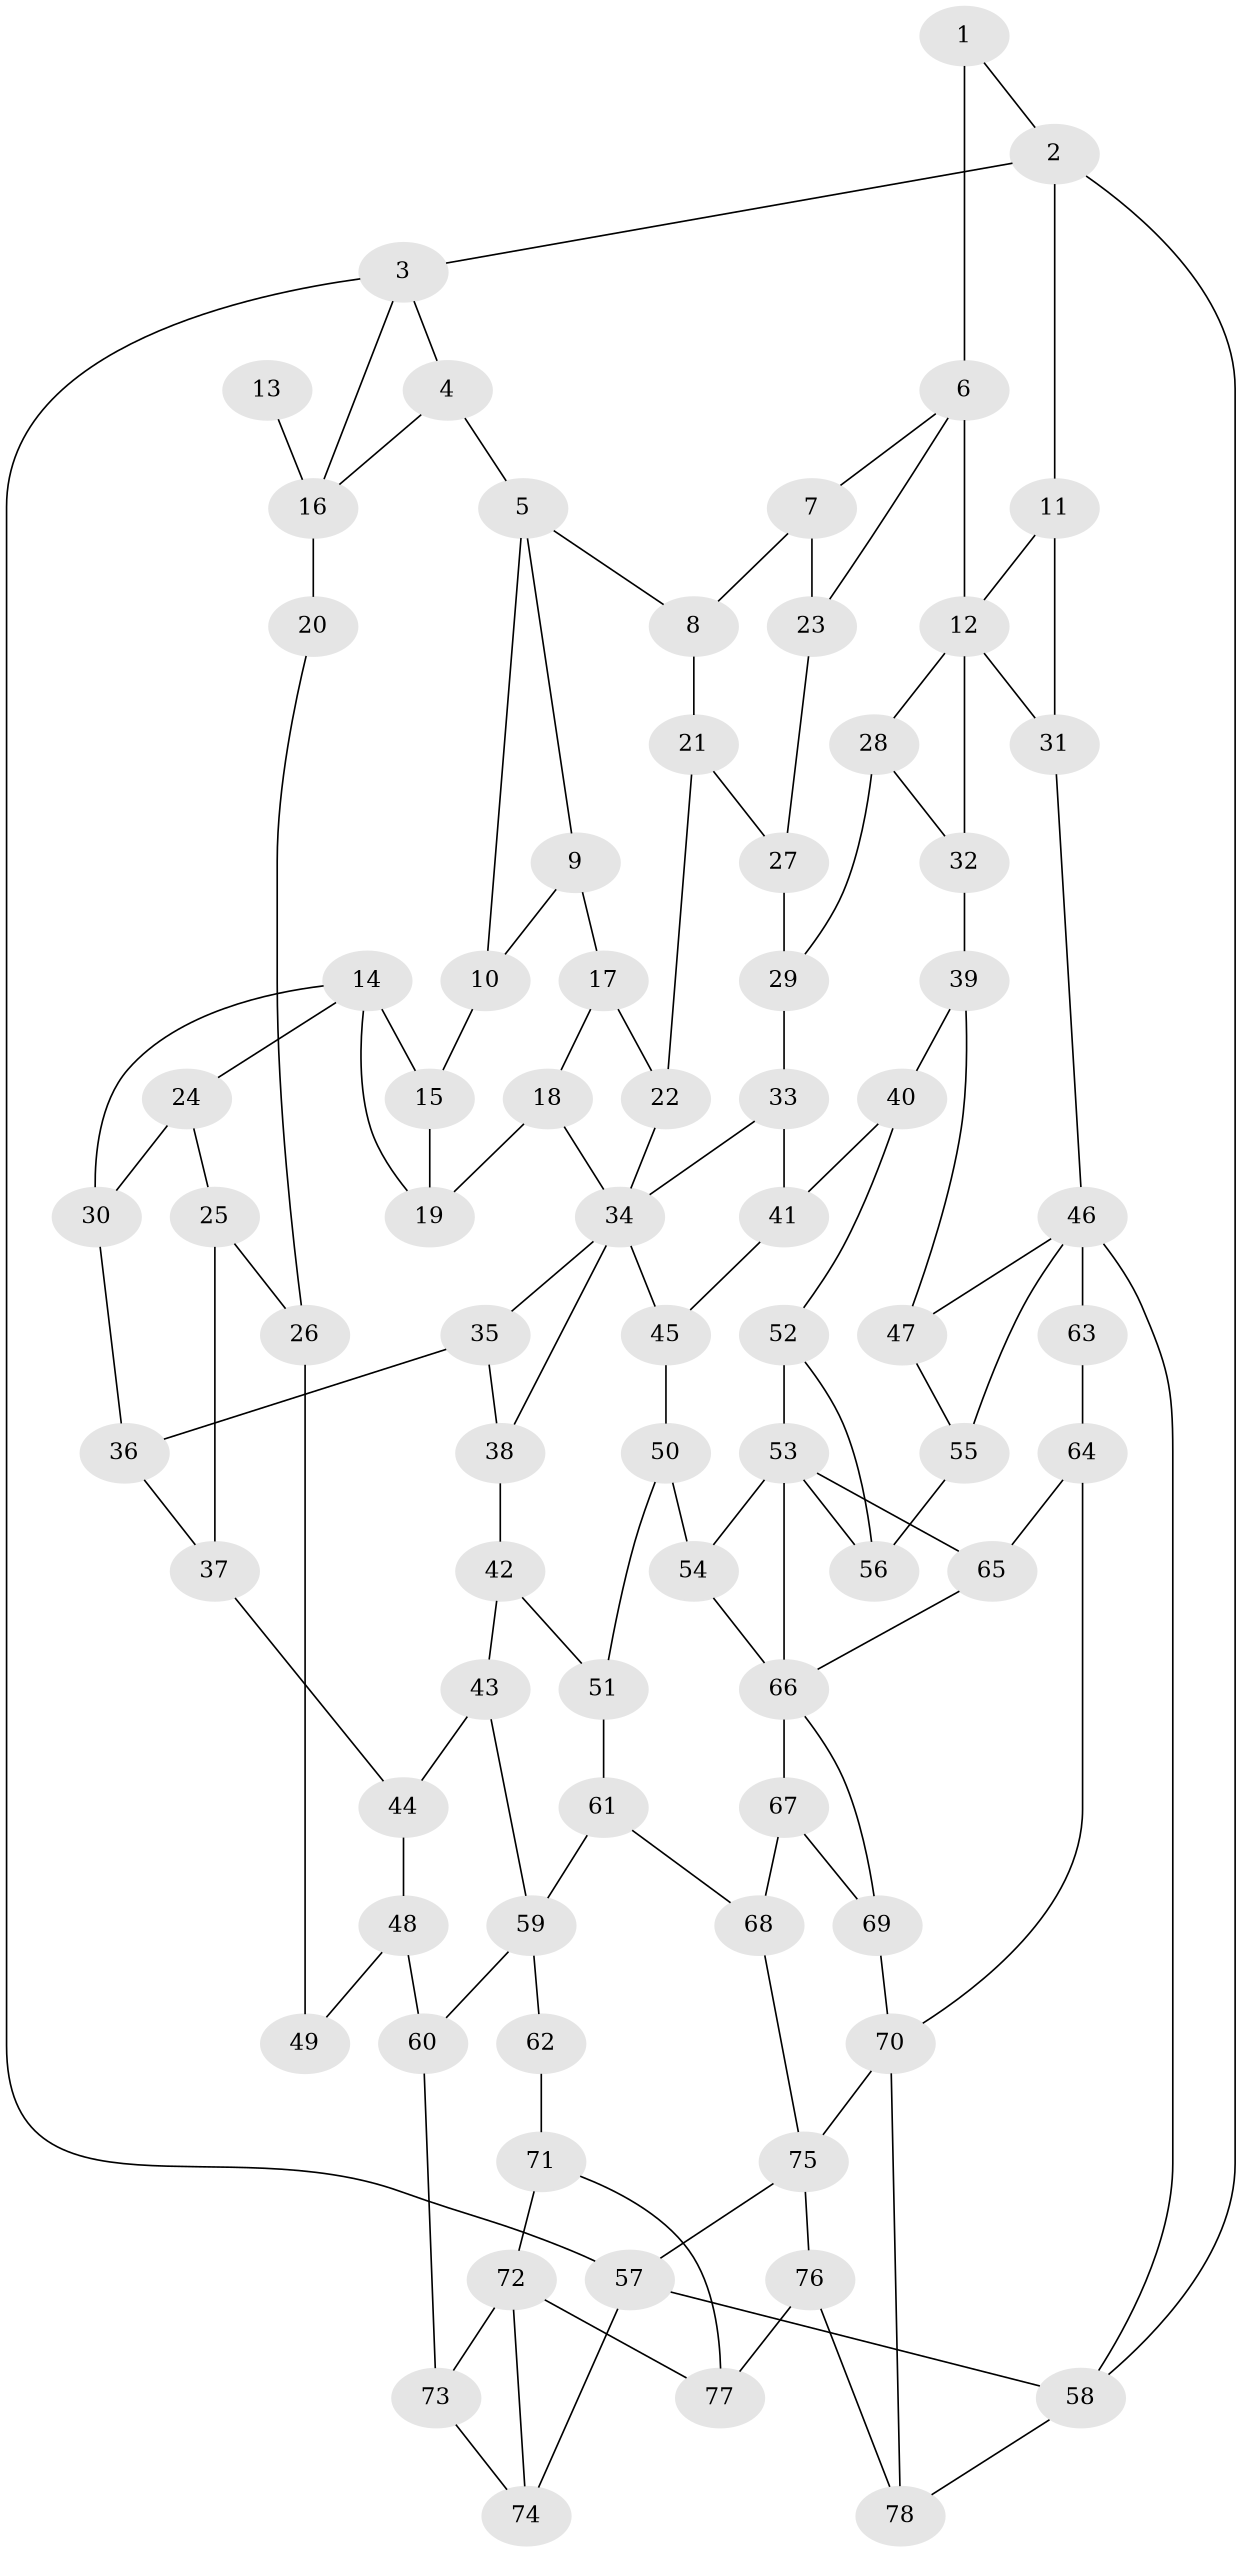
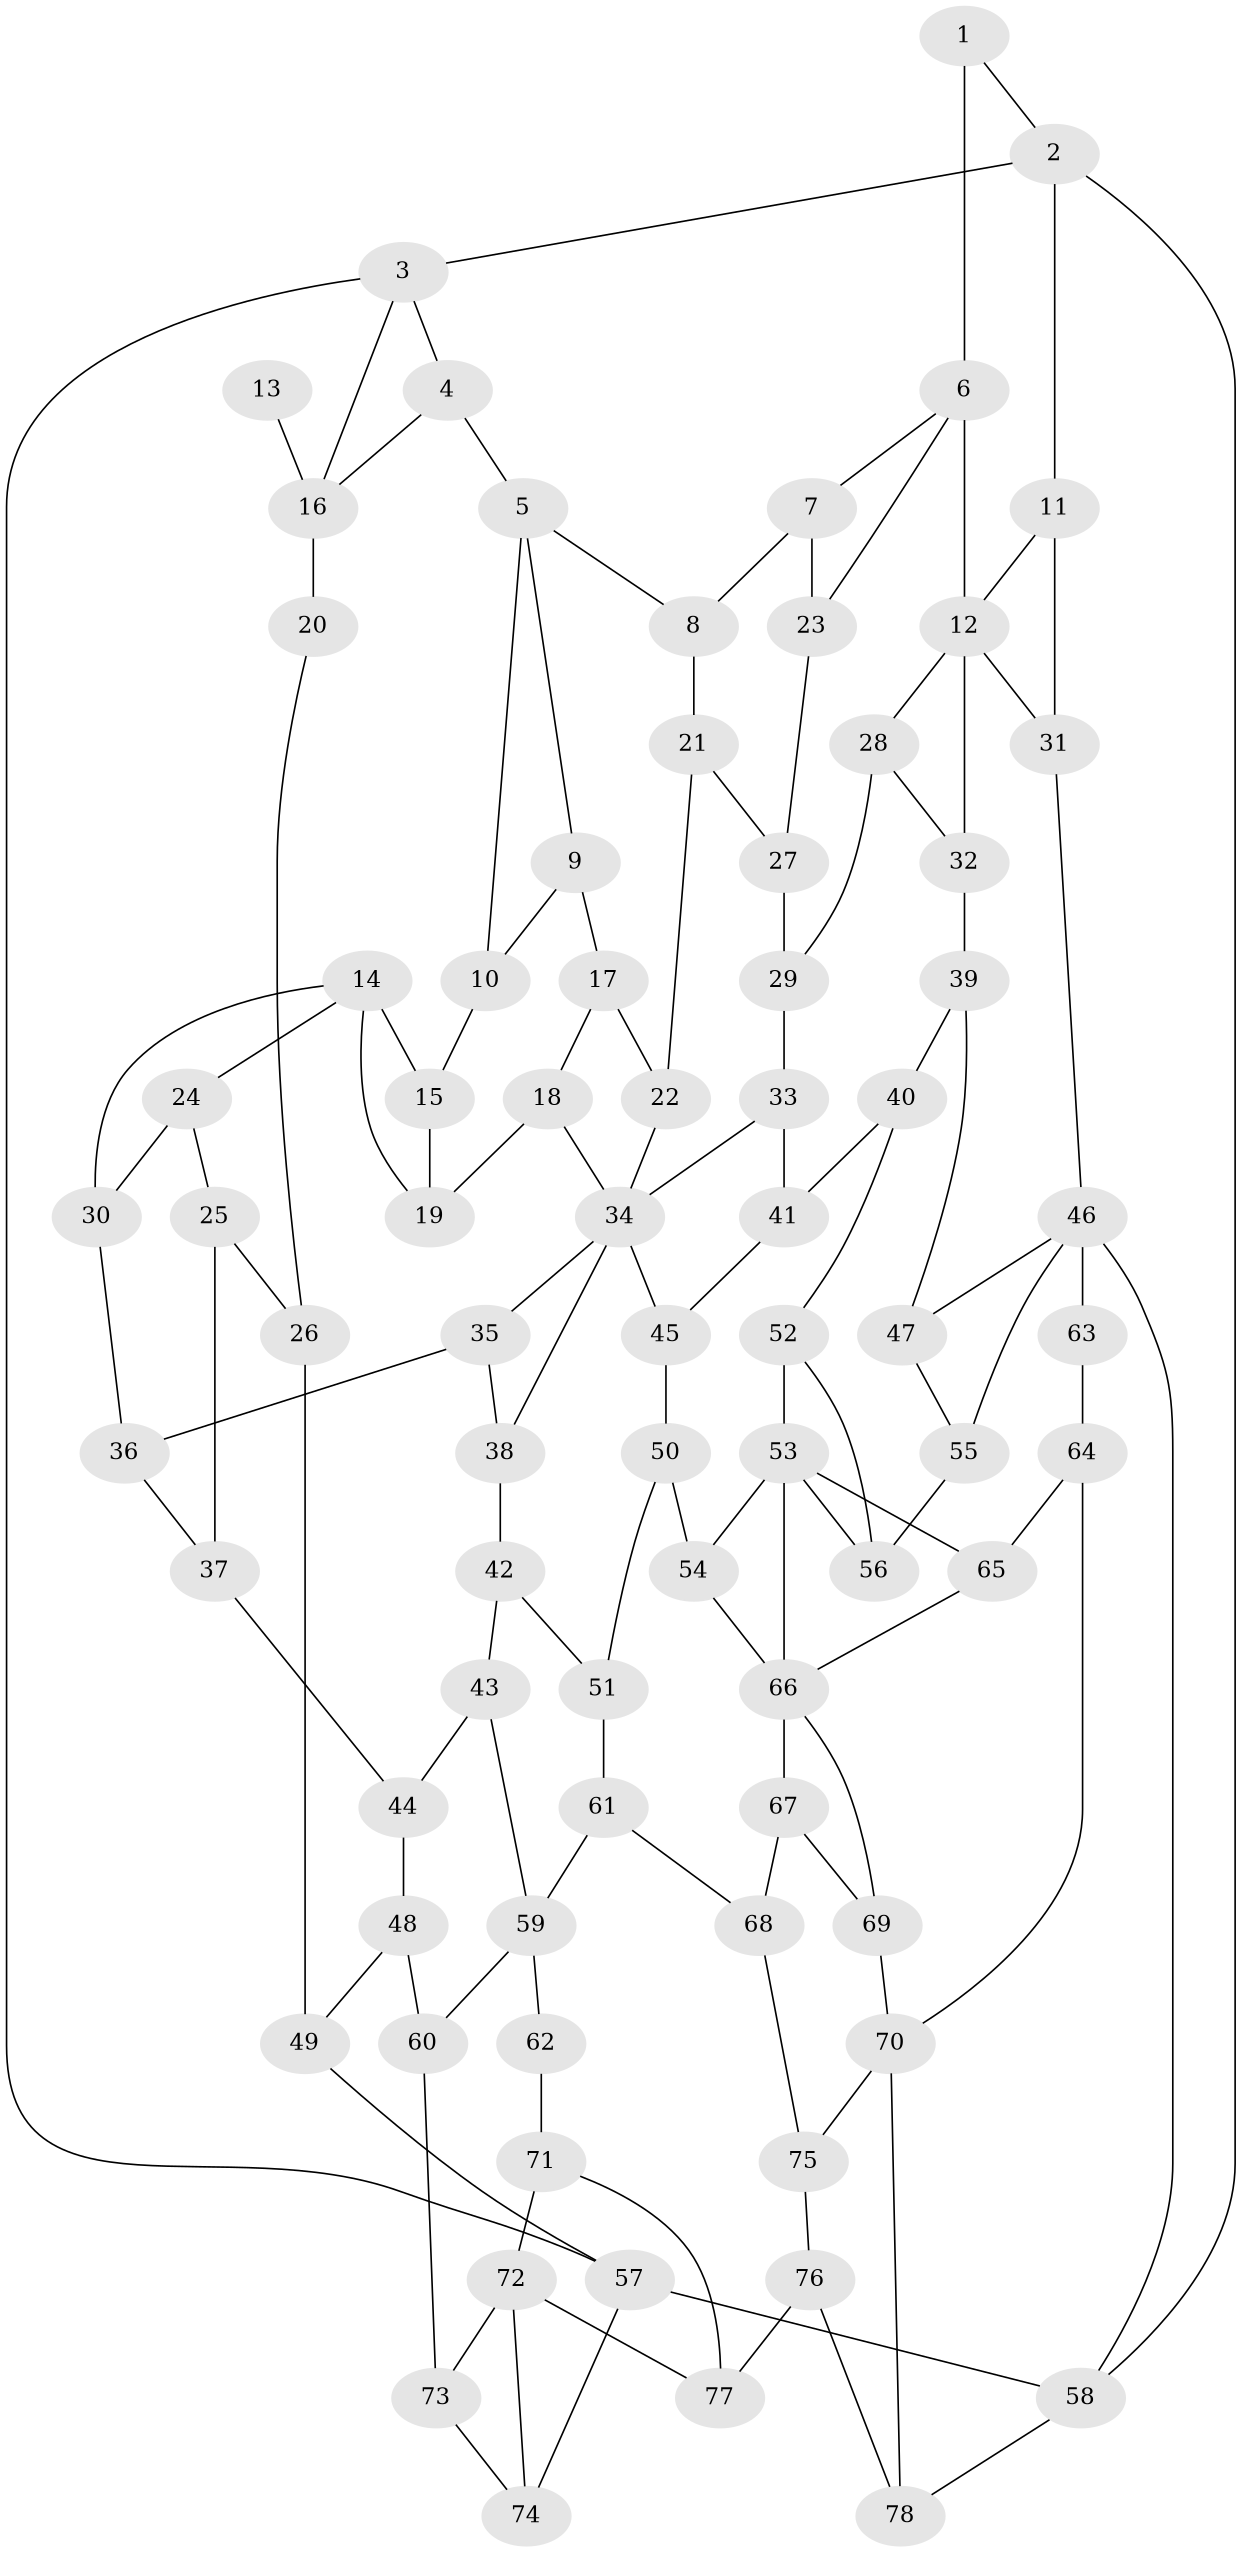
(717, 2221) -> (457, 2173)
